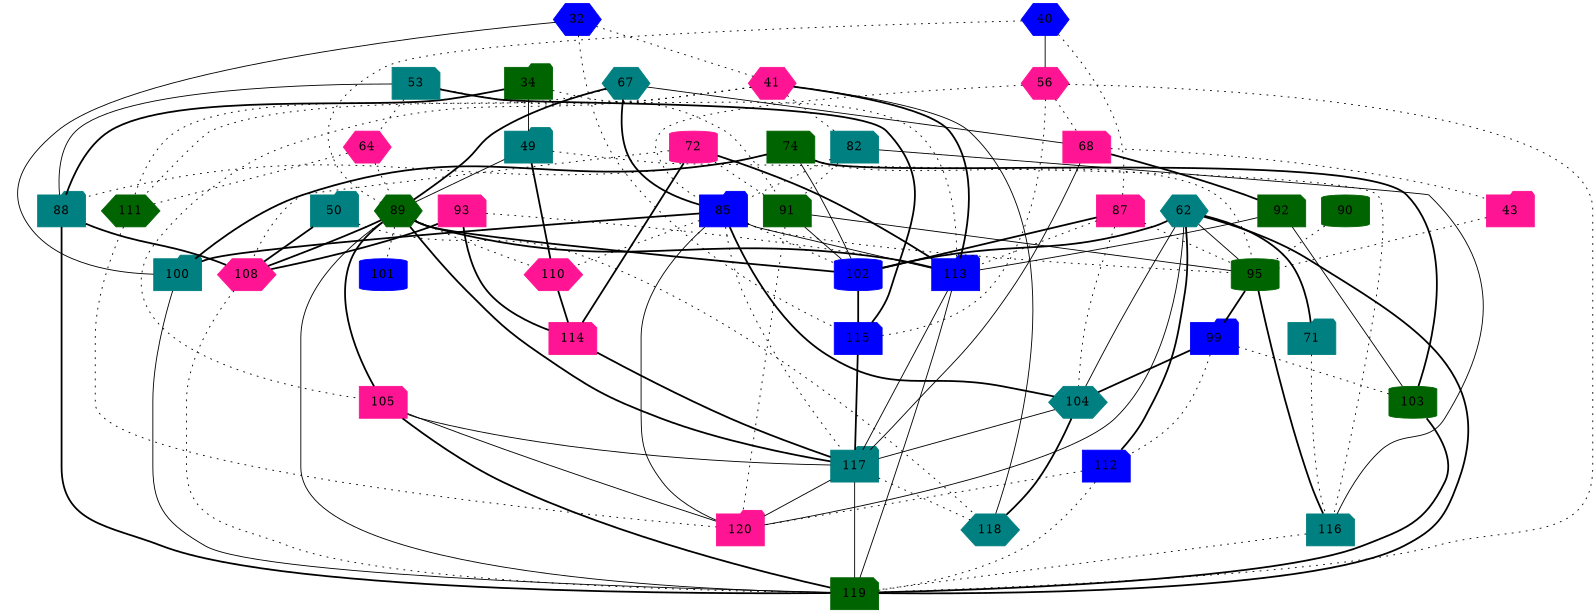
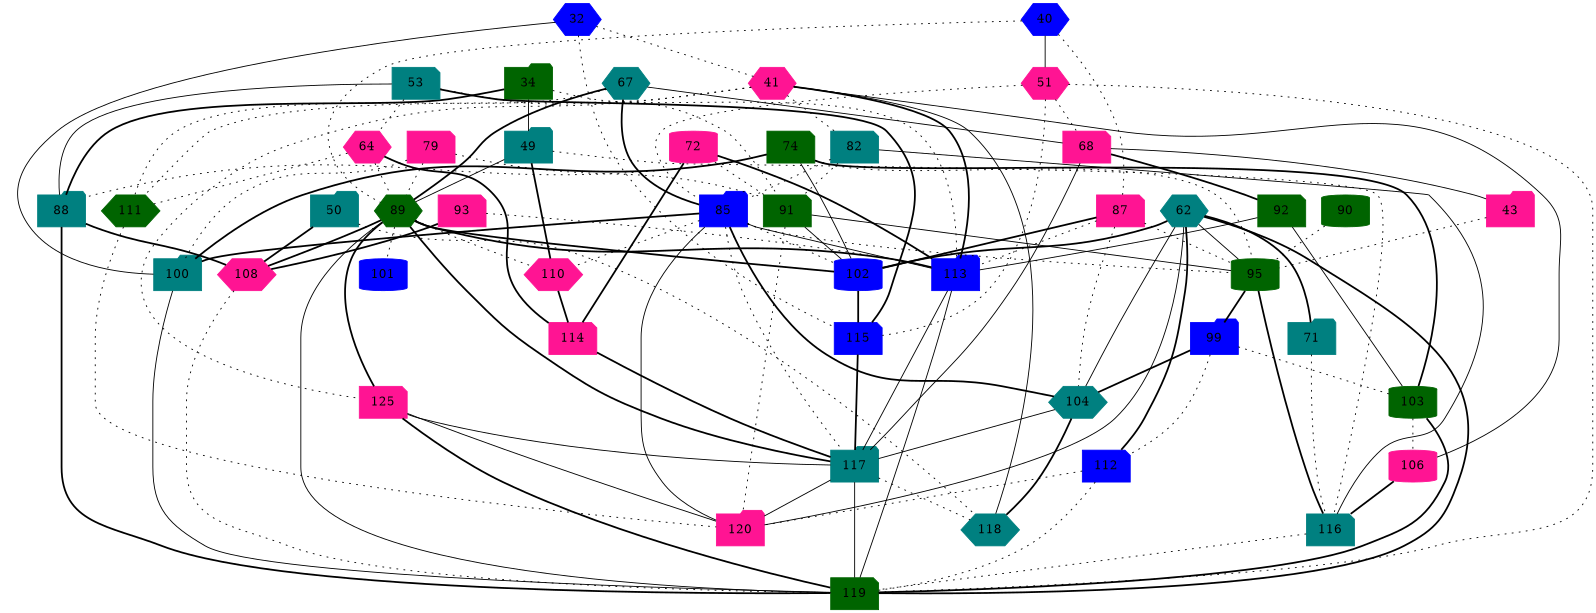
(1045, 83) -> (1045, 83)
none -> (431, 147)
(1300, 163) -> (1300, 163)
(434, 178) -> none
(489, 293) -> (502, 207)
(383, 402) -> (383, 402)
none -> (1413, 466)
